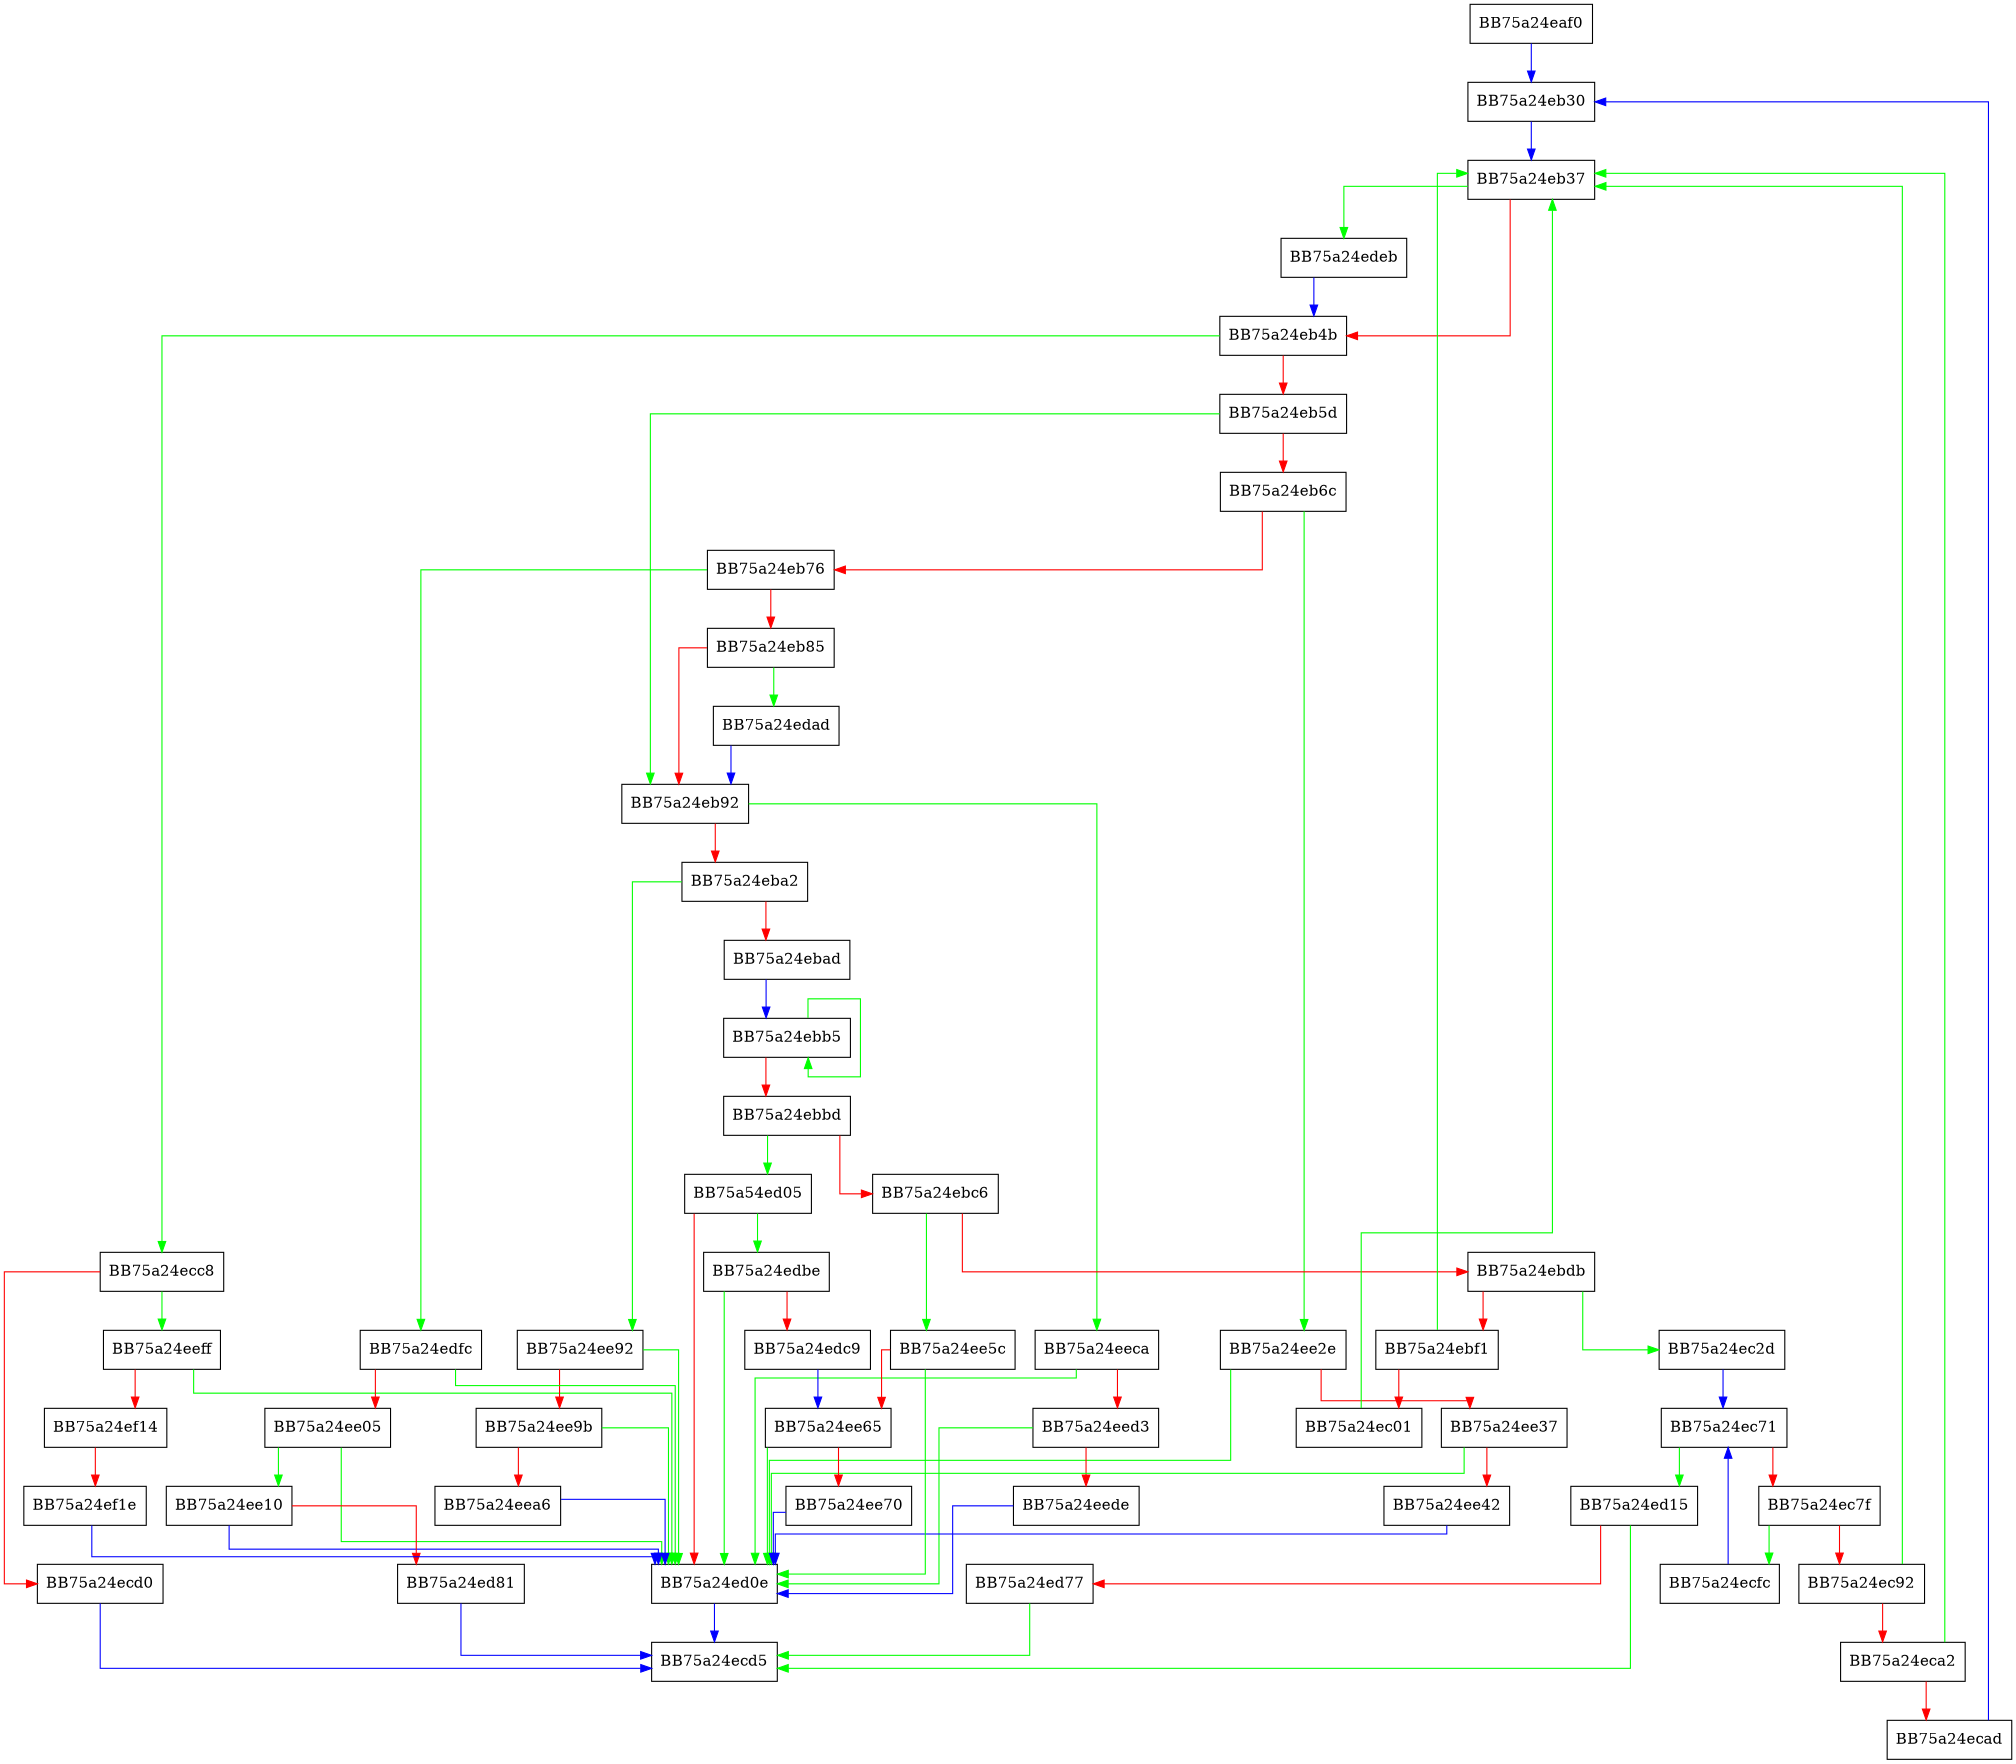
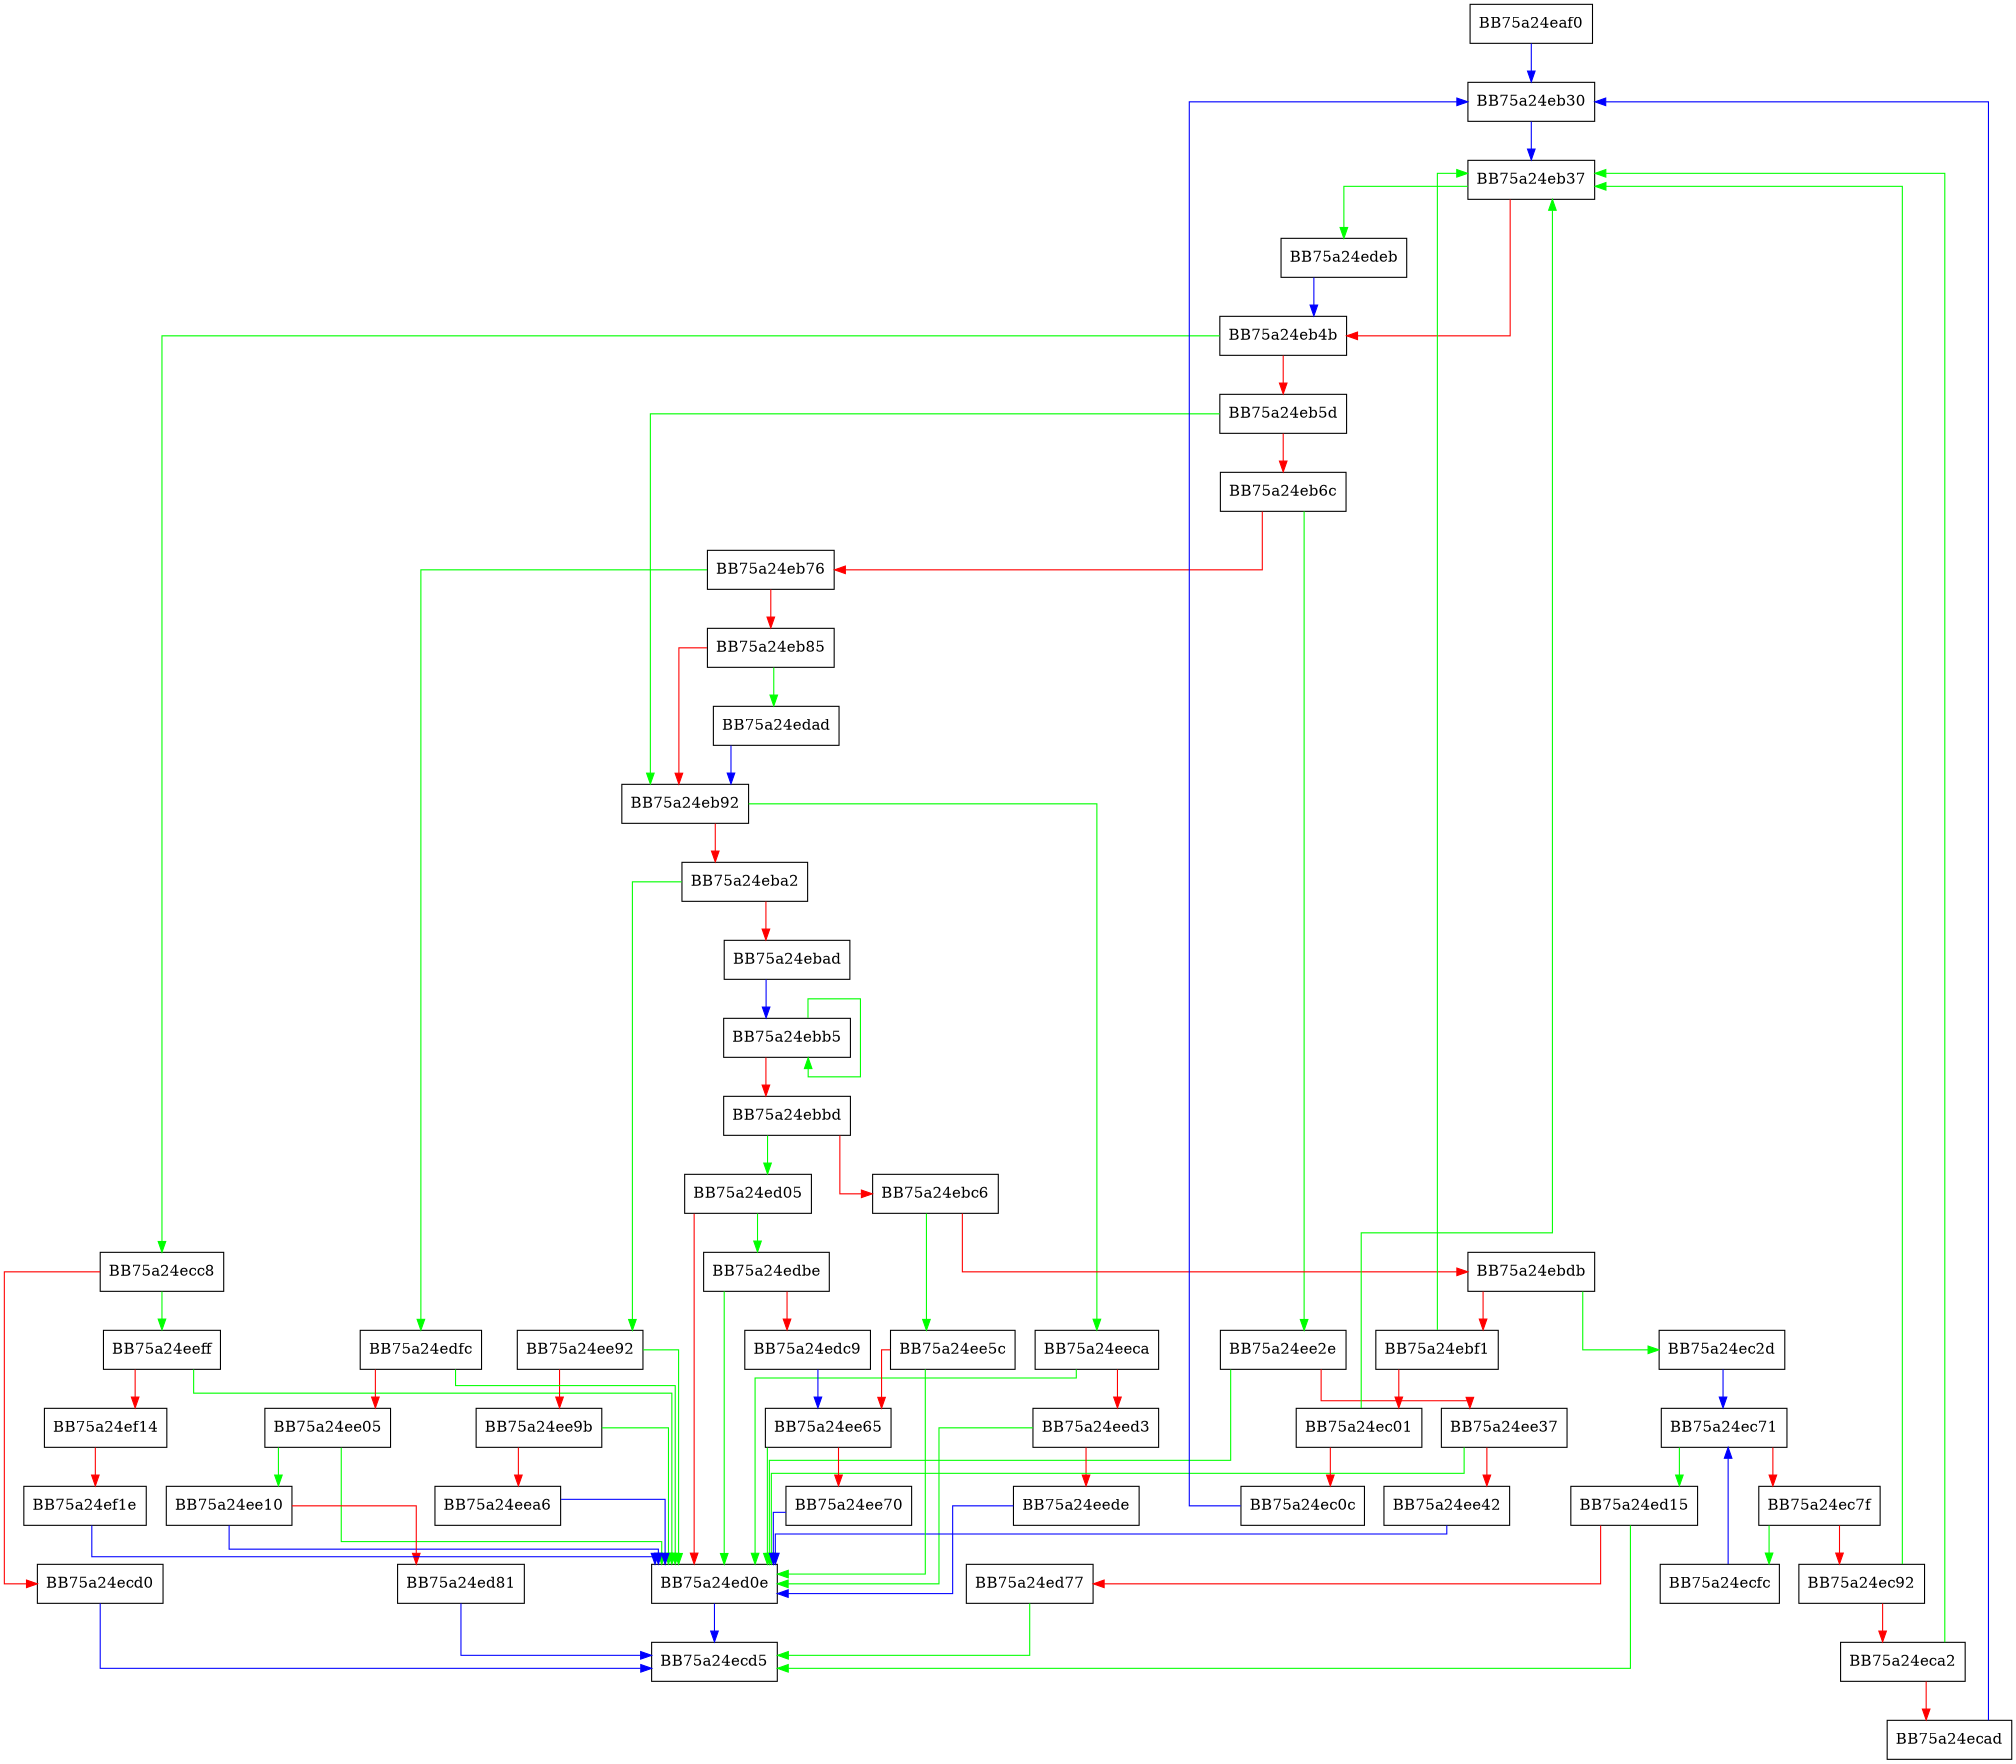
(748, 1194) -> (748, 1194)
none -> (1303, 1506)
